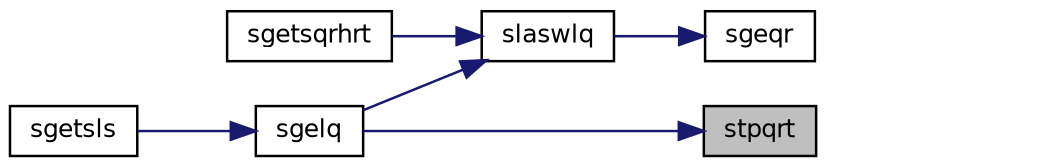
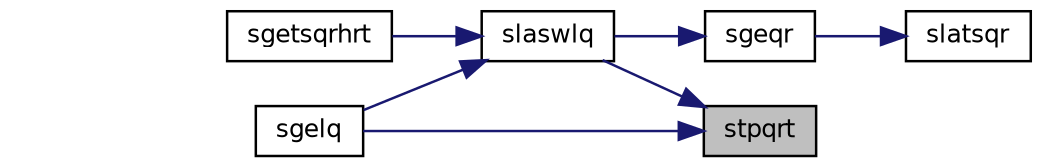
none -> (968, 36)
none -> (642, 78)
(74, 131) -> none
